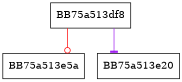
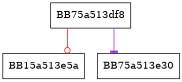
(44, 66) -> (44, 66)
(138, 66) -> (138, 66)
